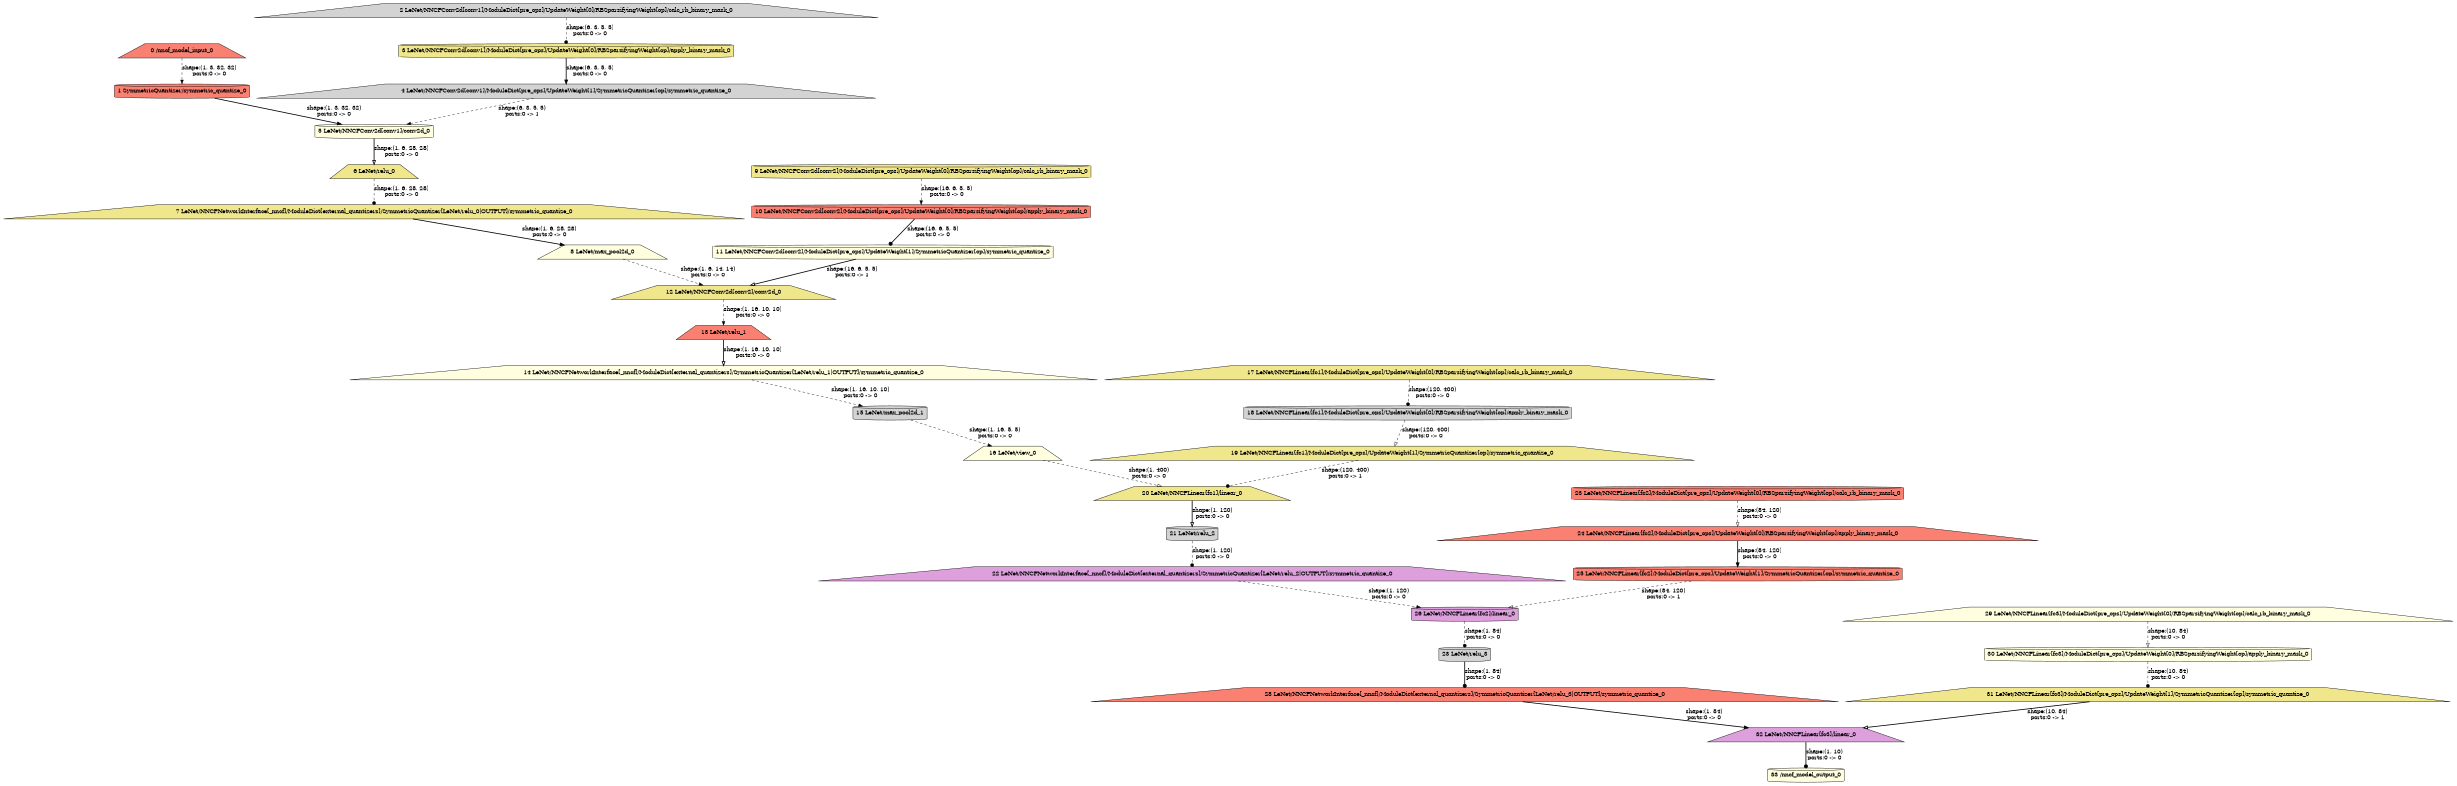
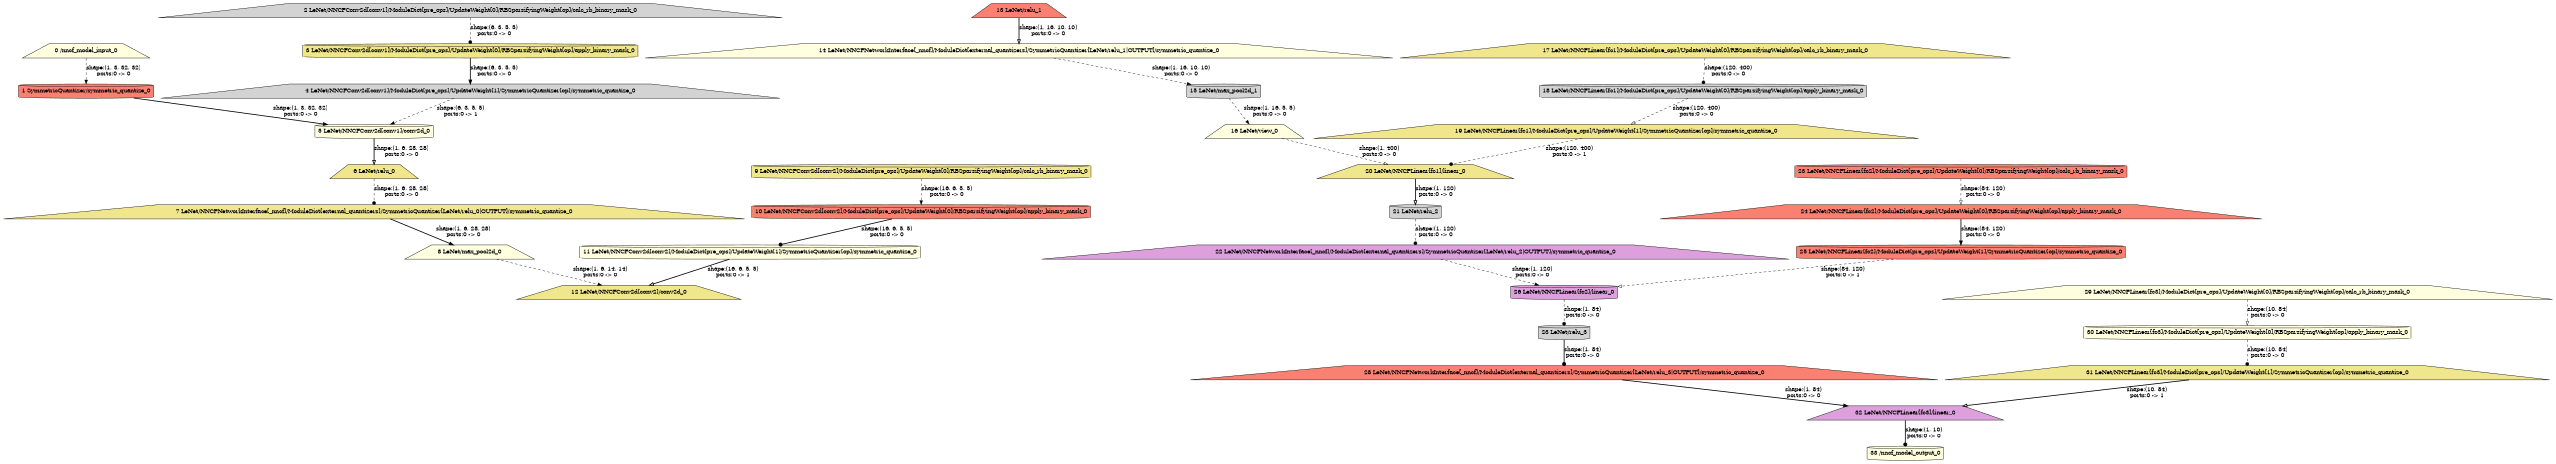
(182, 51) -> (86, 51)
(724, 310) -> none
